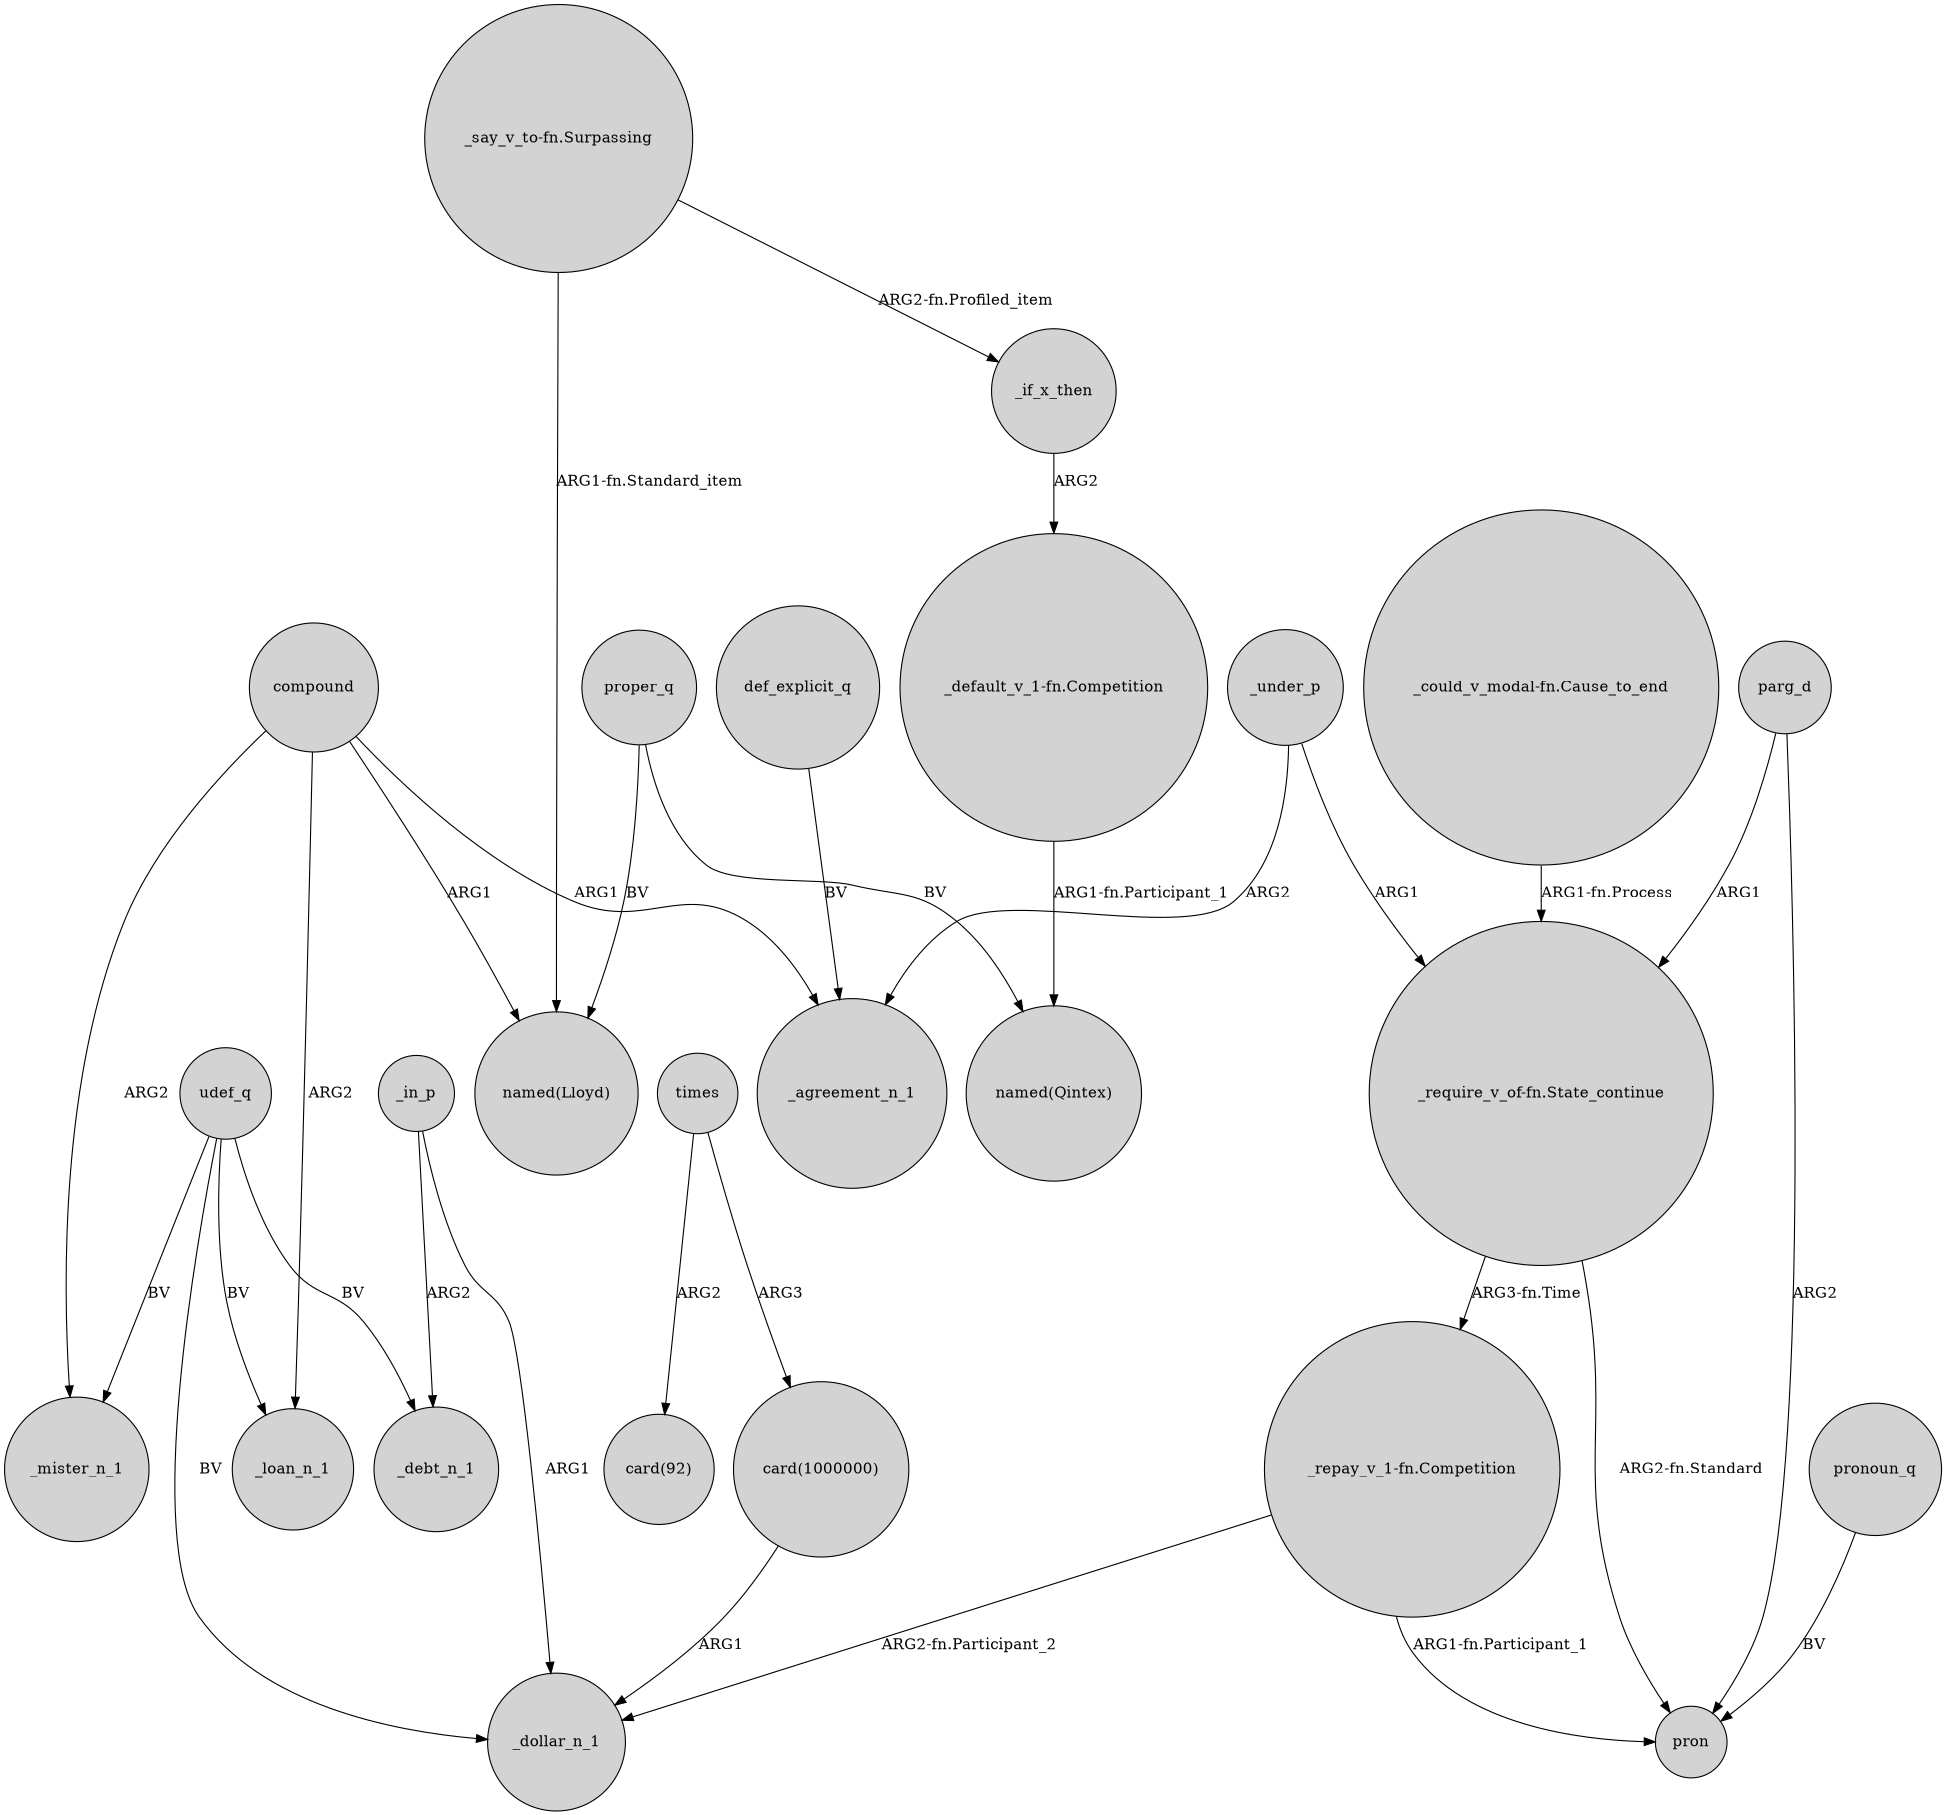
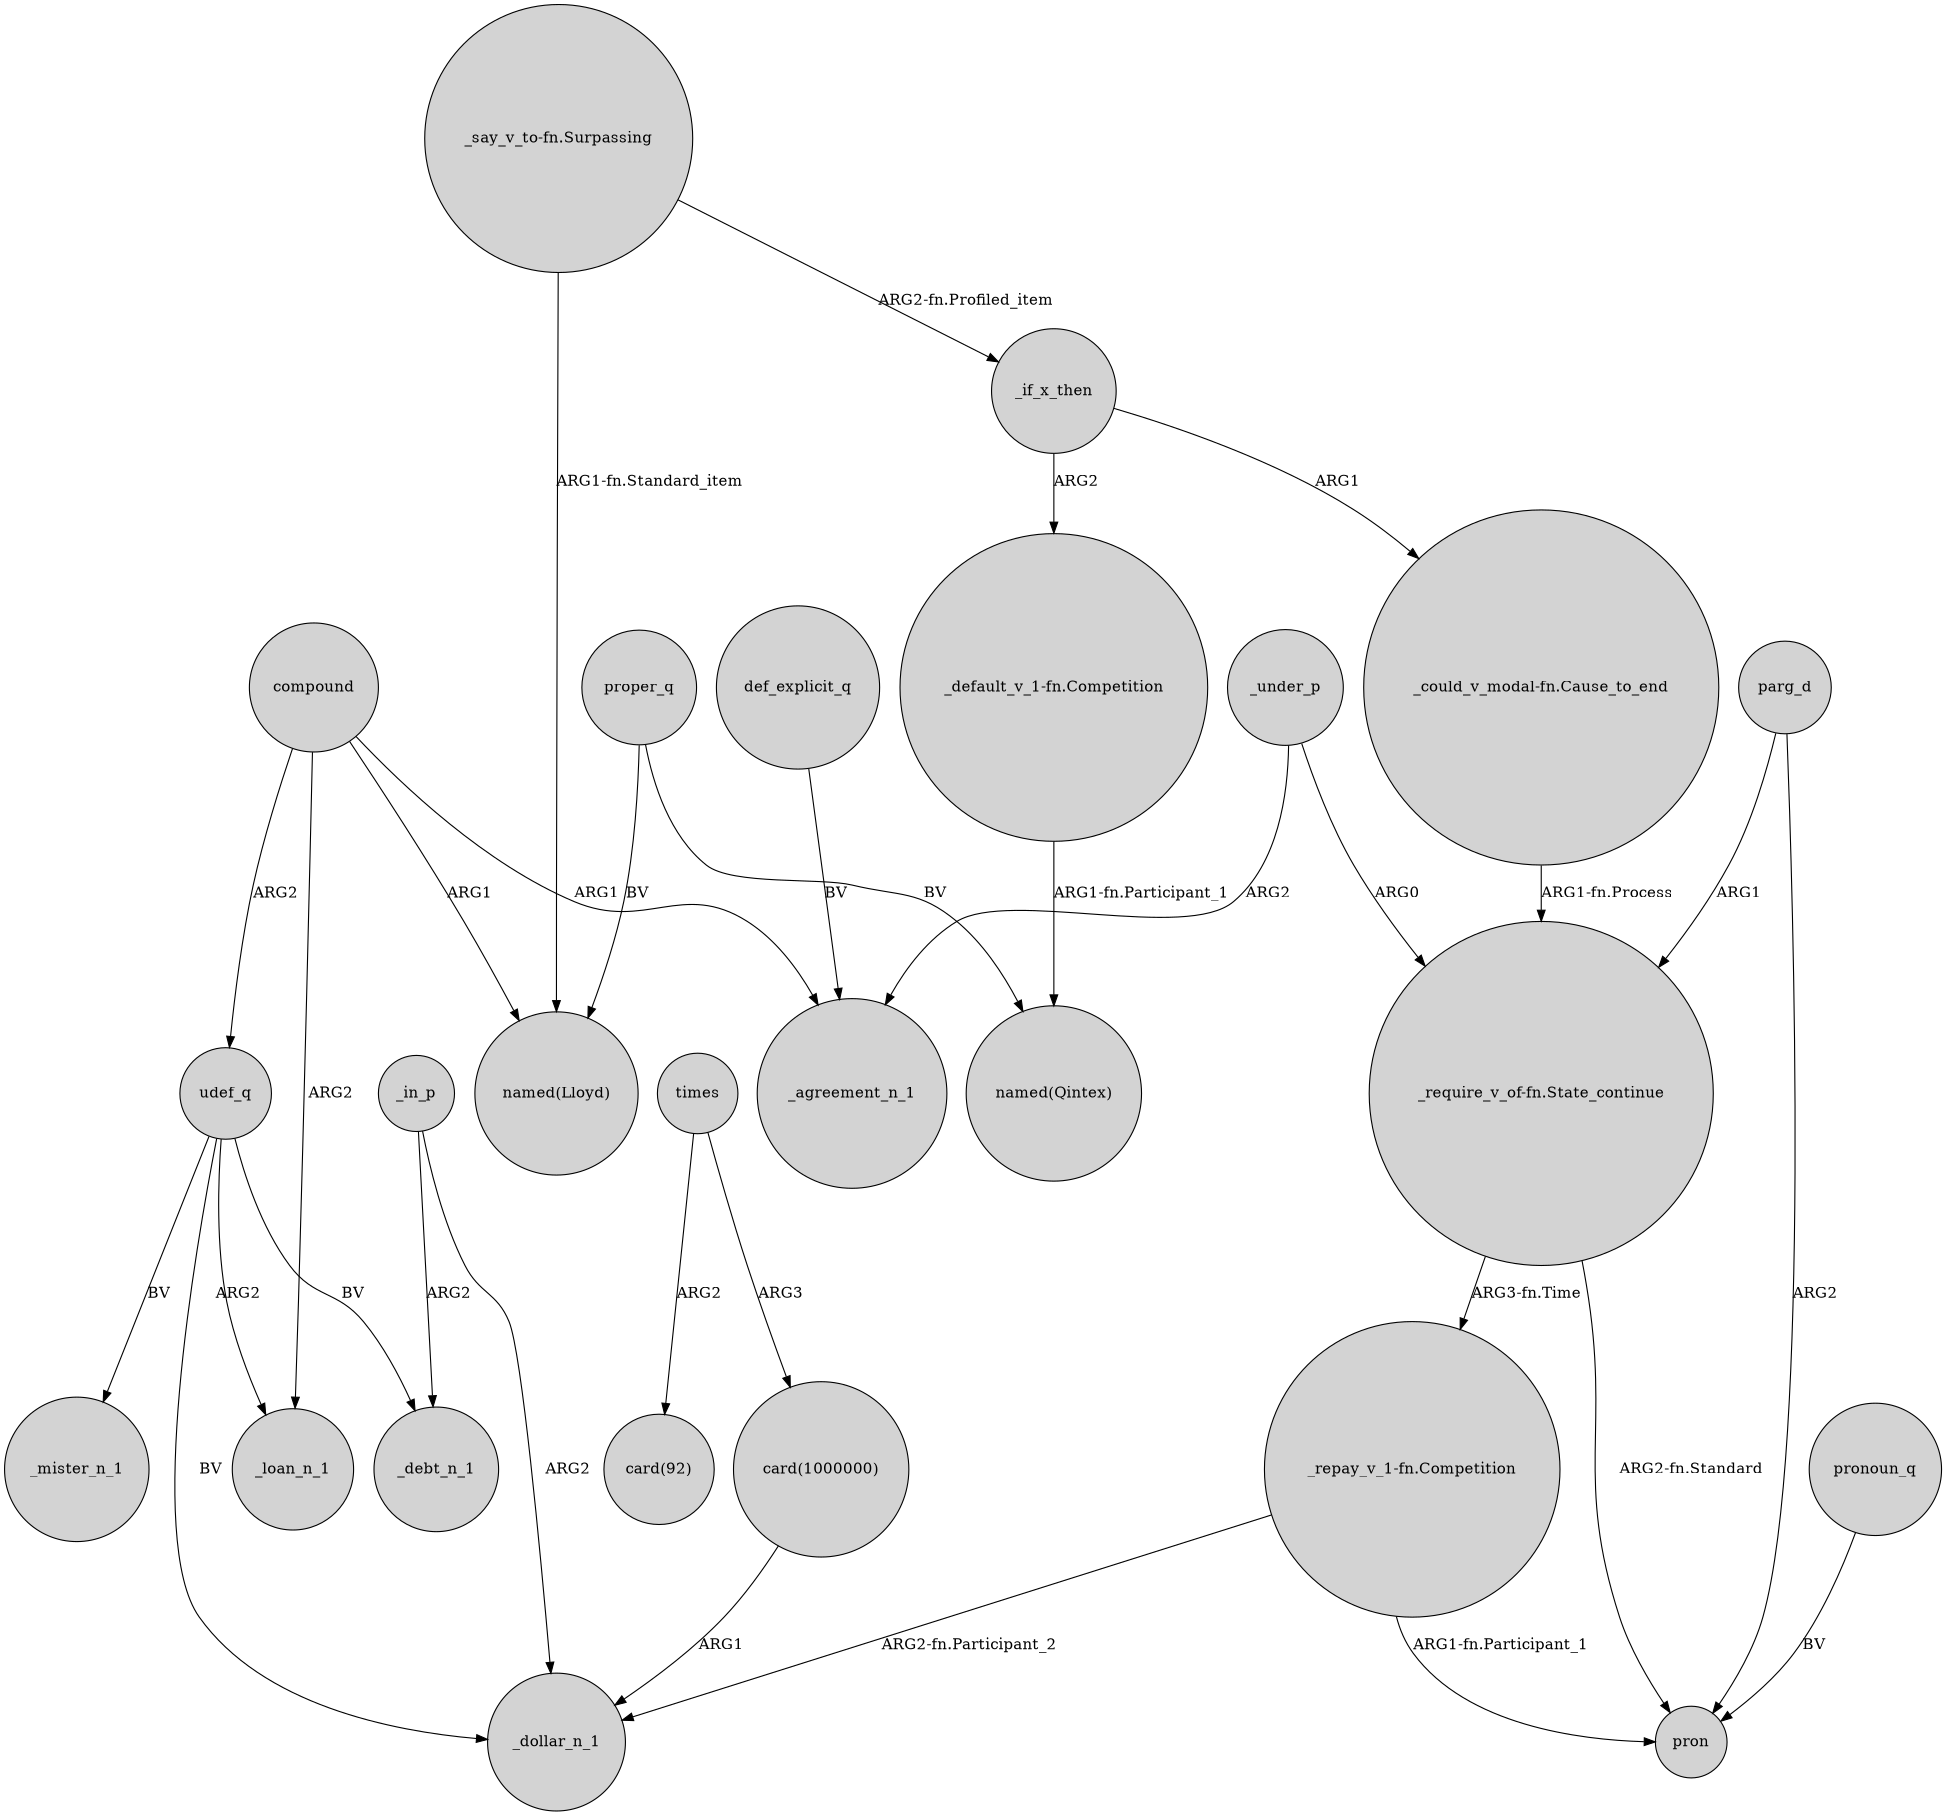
none -> (1269, 465)
(1397, 893) -> (1397, 893)
(91, 1033) -> (252, 890)
(238, 1294) -> (238, 1294)
(568, 1469) -> (568, 1469)
